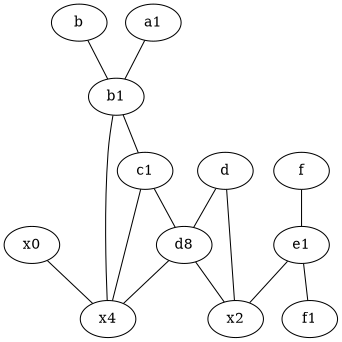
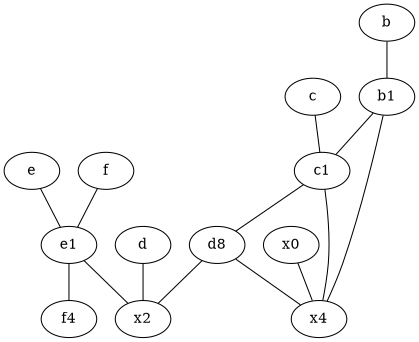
(153, 23) -> none
none -> (313, 97)
none -> (32, 171)
(205, 208) -> none
(310, 319) -> (69, 319)
